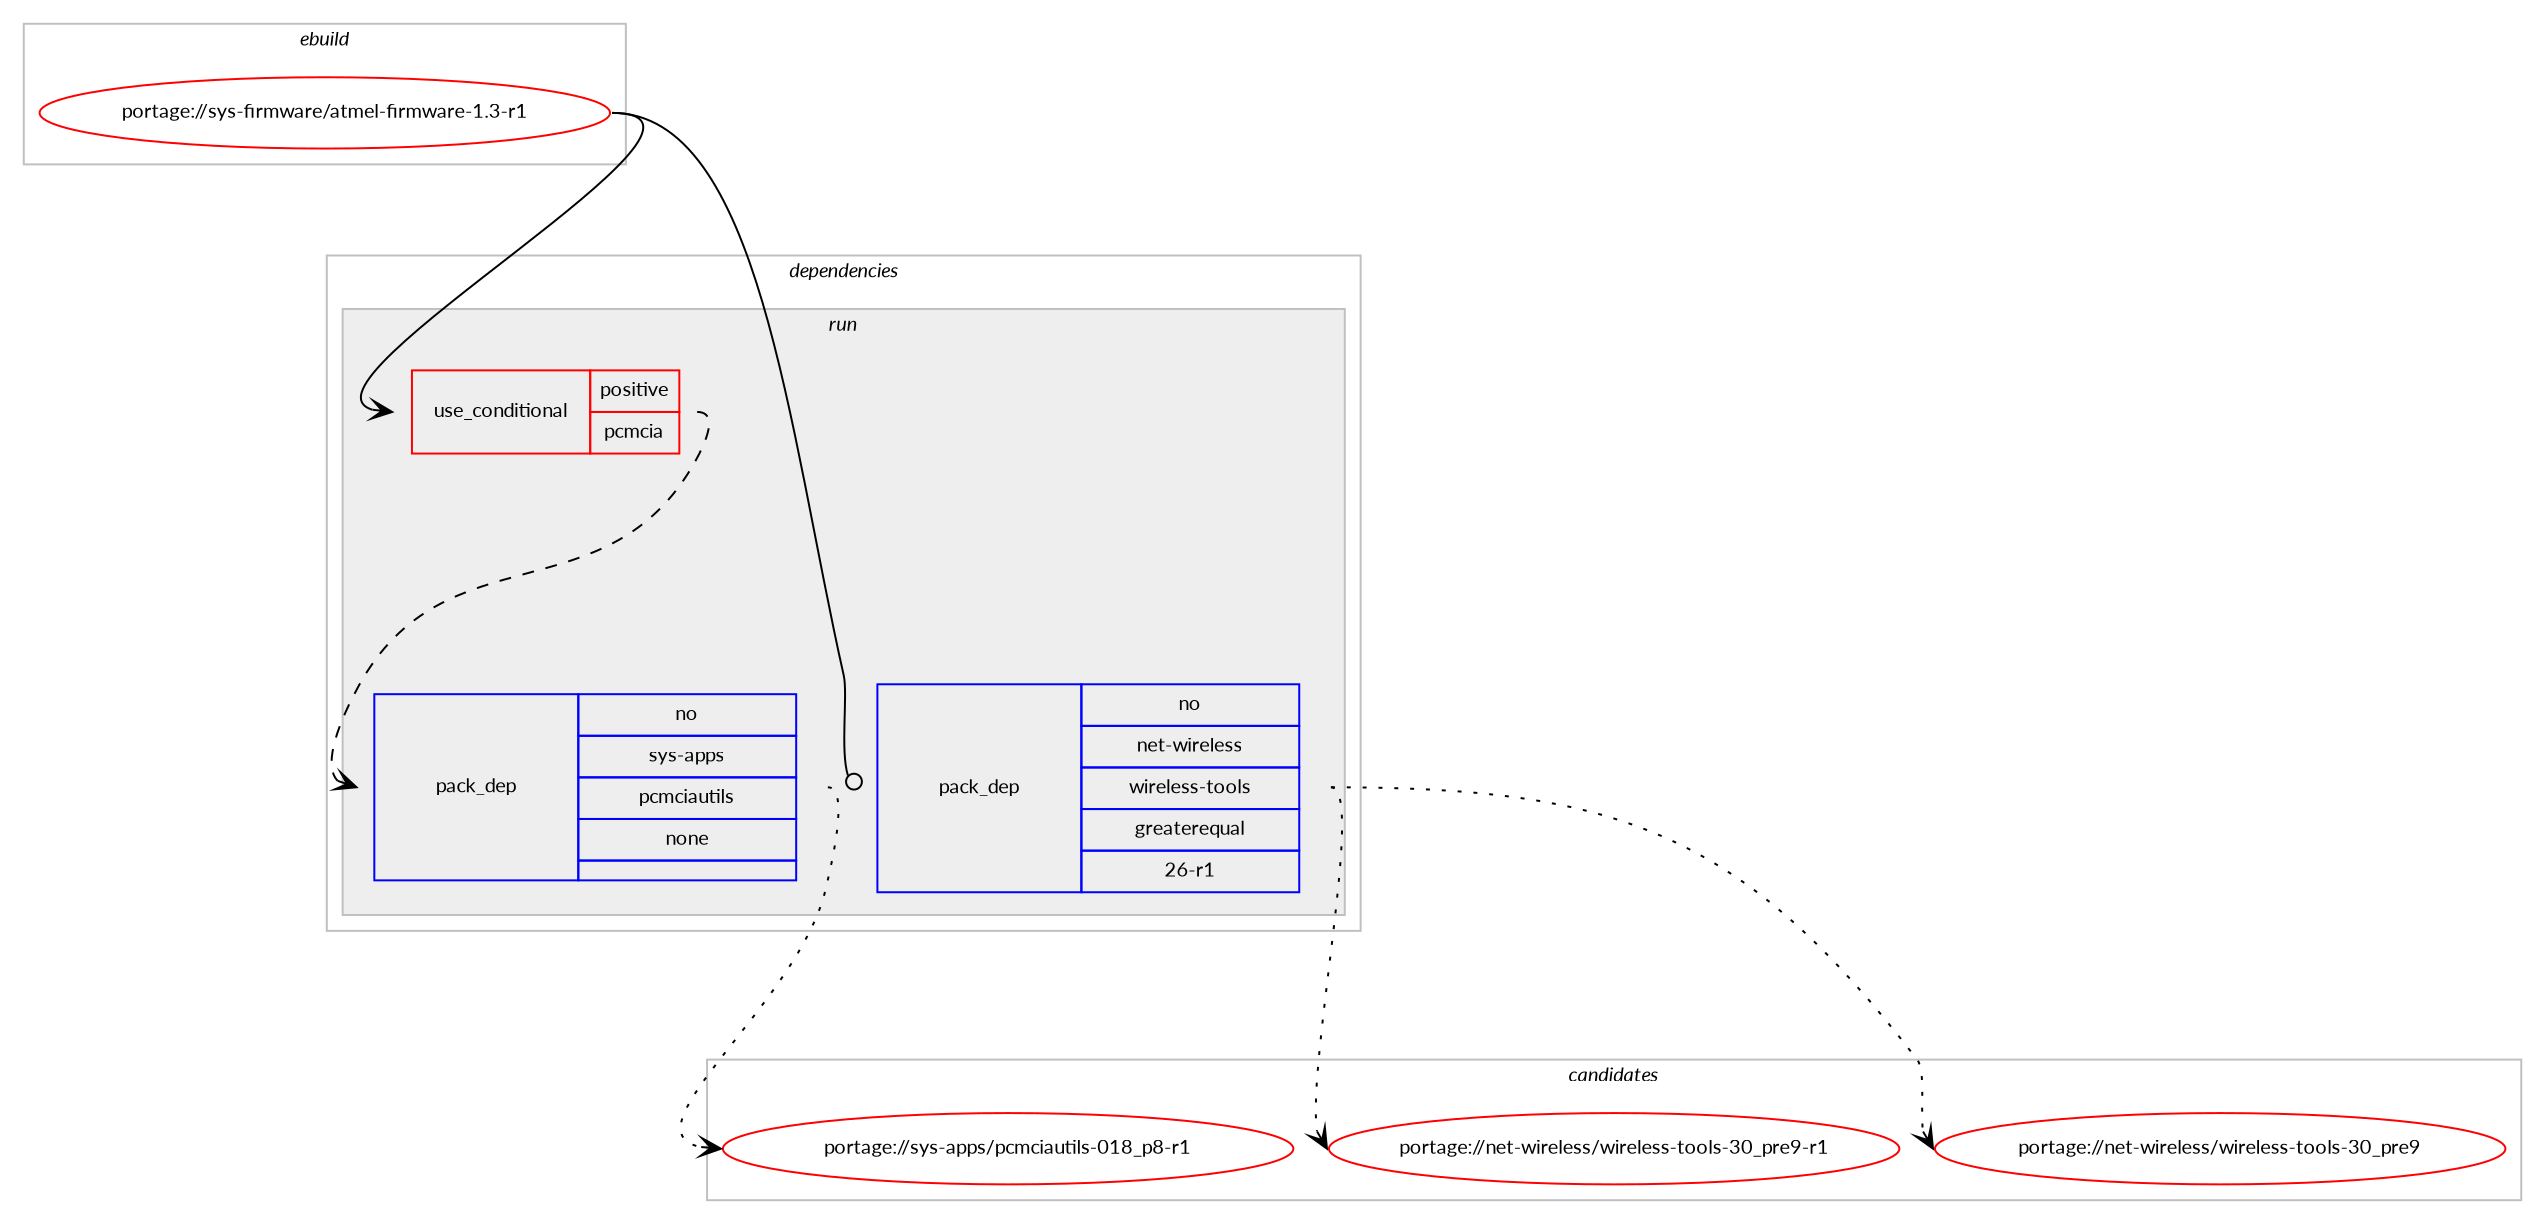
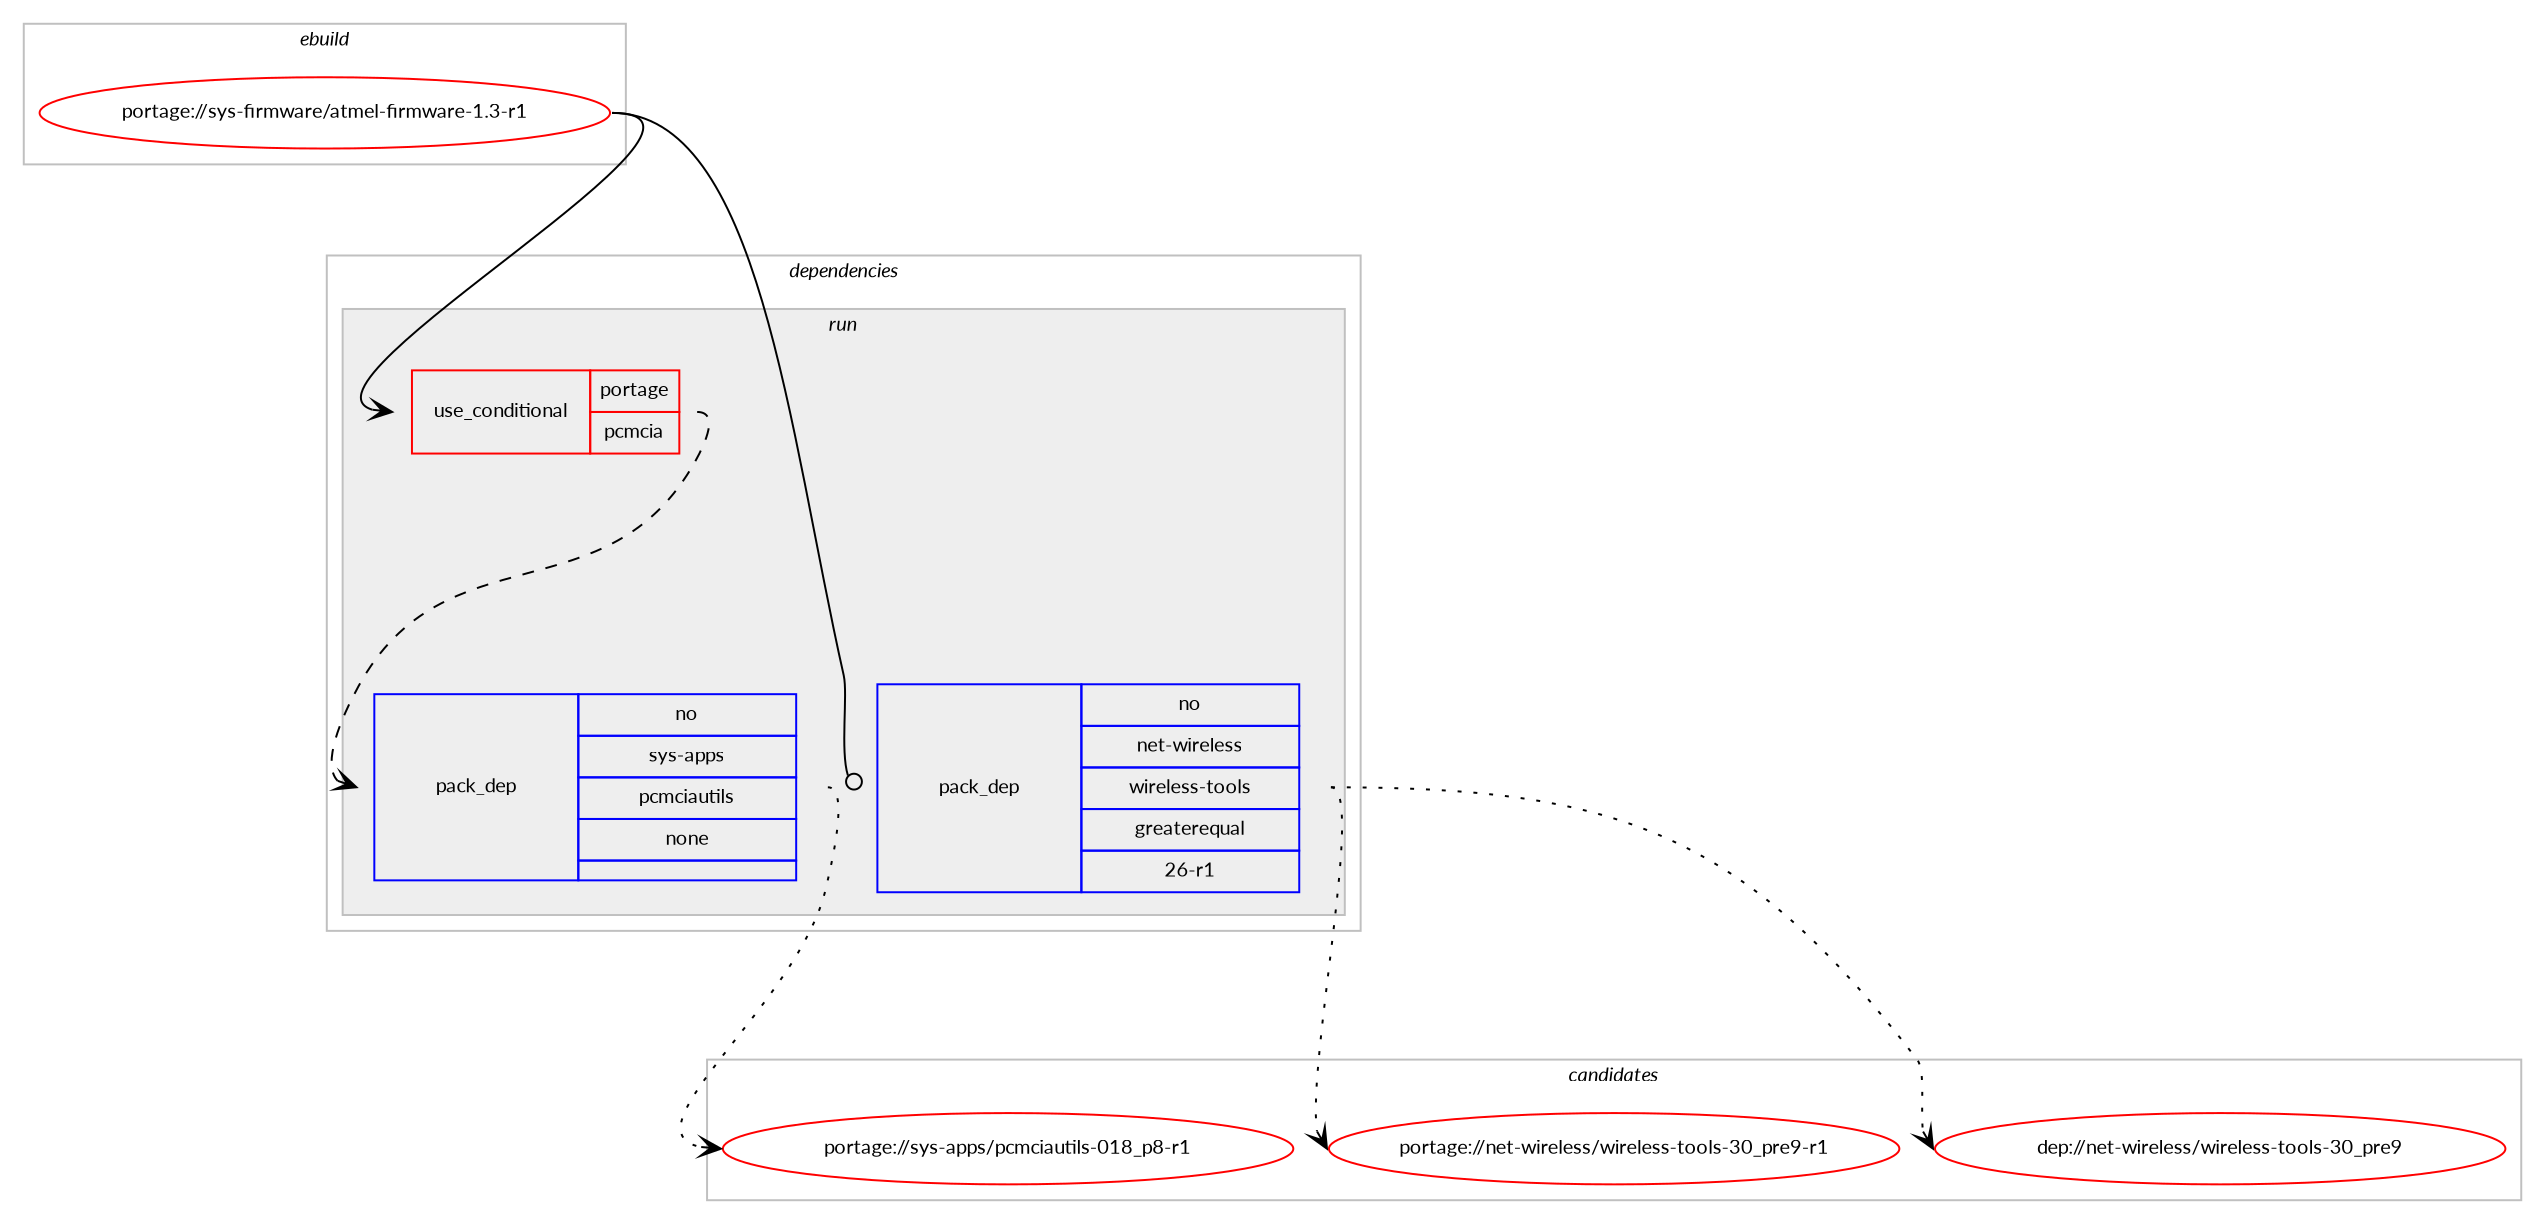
(635, 390) -> (635, 390)
(2220, 1149) -> (2220, 1149)
